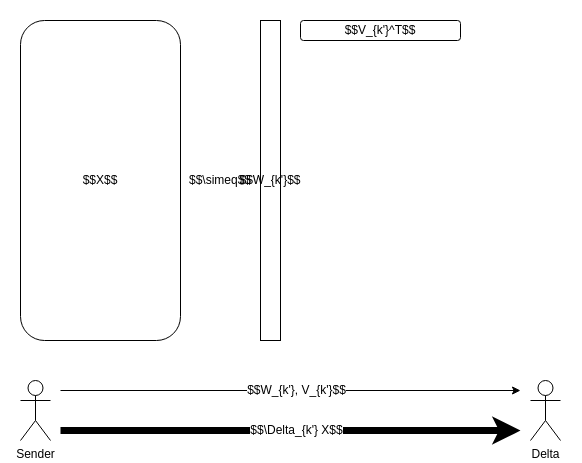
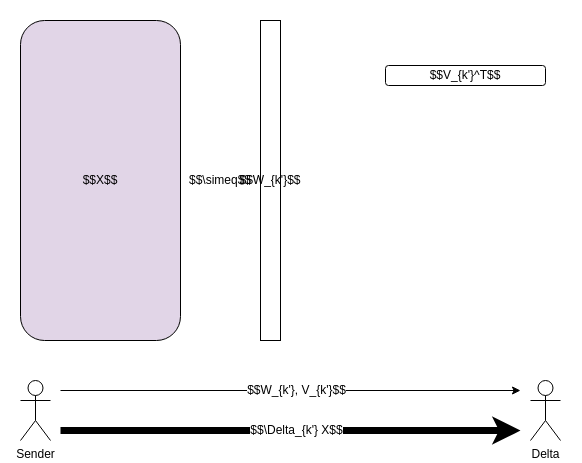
(381, 31) -> (466, 76)
(101, 181) -> (101, 181)
